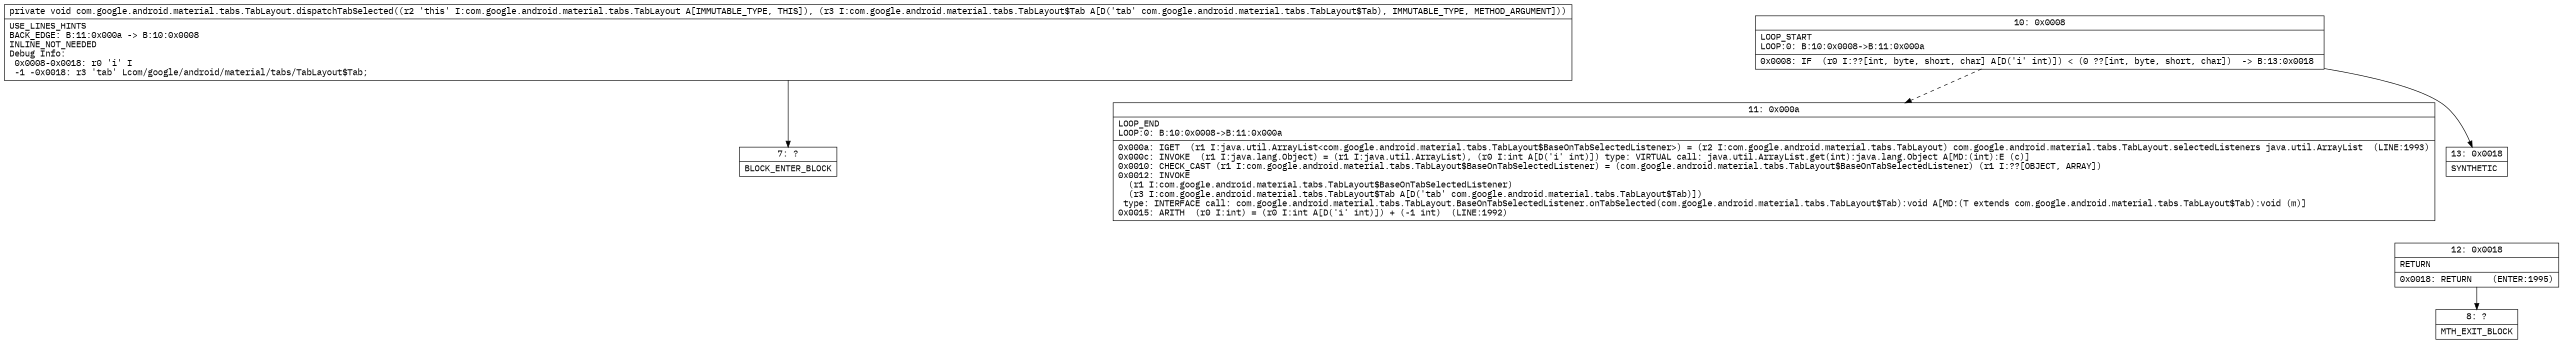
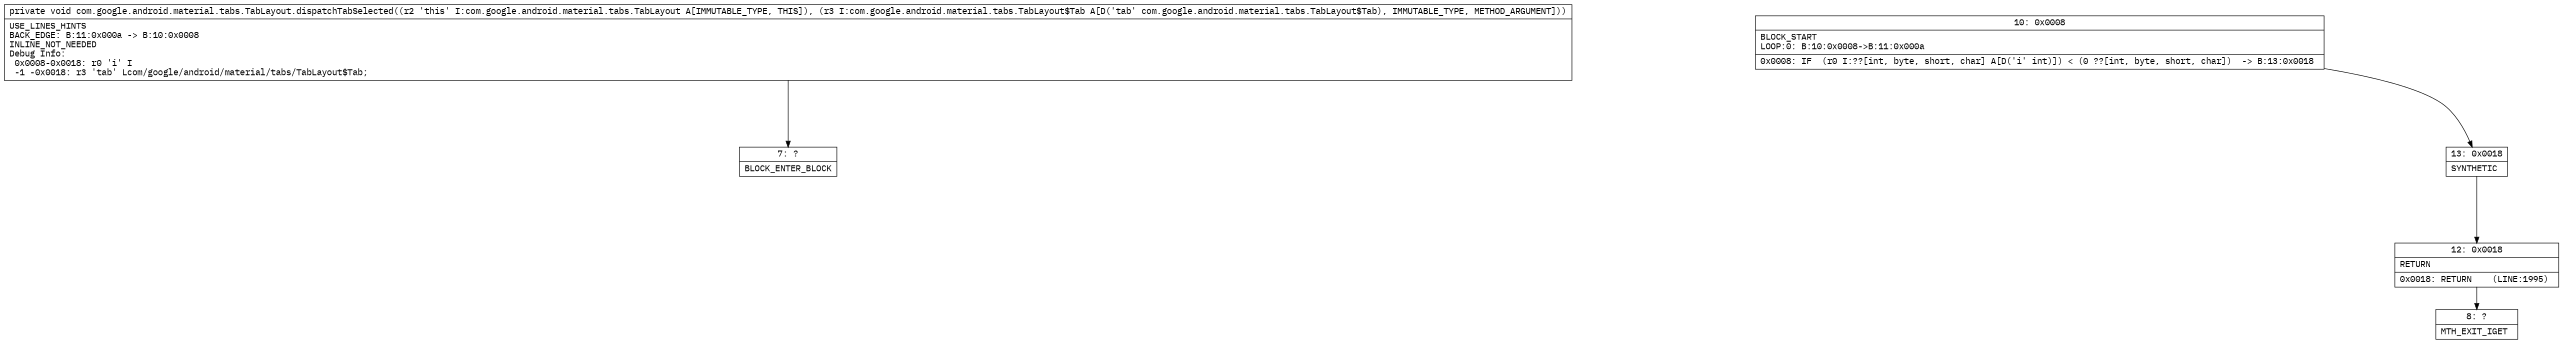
(1786, 37) -> (1789, 37)
(1774, 162) -> none
none -> (2477, 207)
(2477, 279) -> (2474, 279)
(2477, 332) -> (2474, 332)
